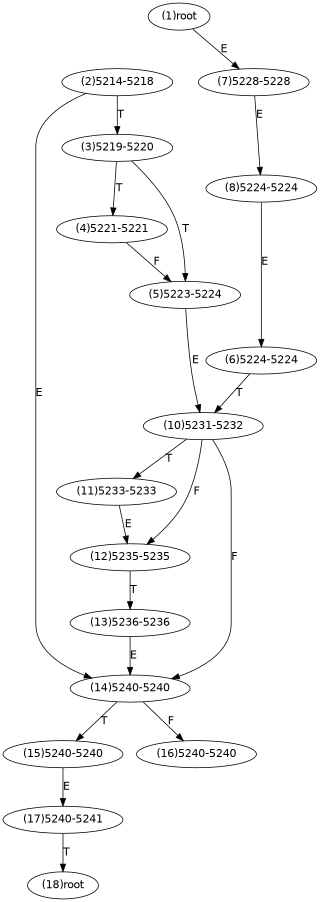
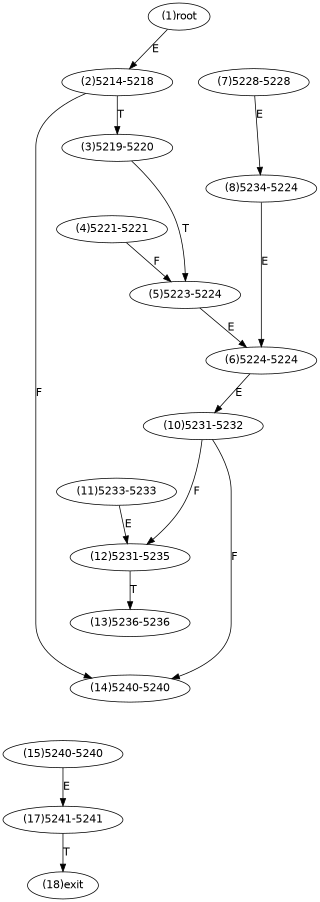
(213, 46) -> (151, 46)
(115, 185) -> none
(261, 189) -> (261, 189)
(190, 357) -> (220, 325)
(39, 393) -> (39, 393)
(239, 393) -> (239, 393)
(163, 457) -> none
(130, 557) -> (130, 557)
(130, 652) -> none
(99, 719) -> none
(196, 754) -> none
(63, 820) -> (63, 820)
(63, 885) -> (63, 885)
